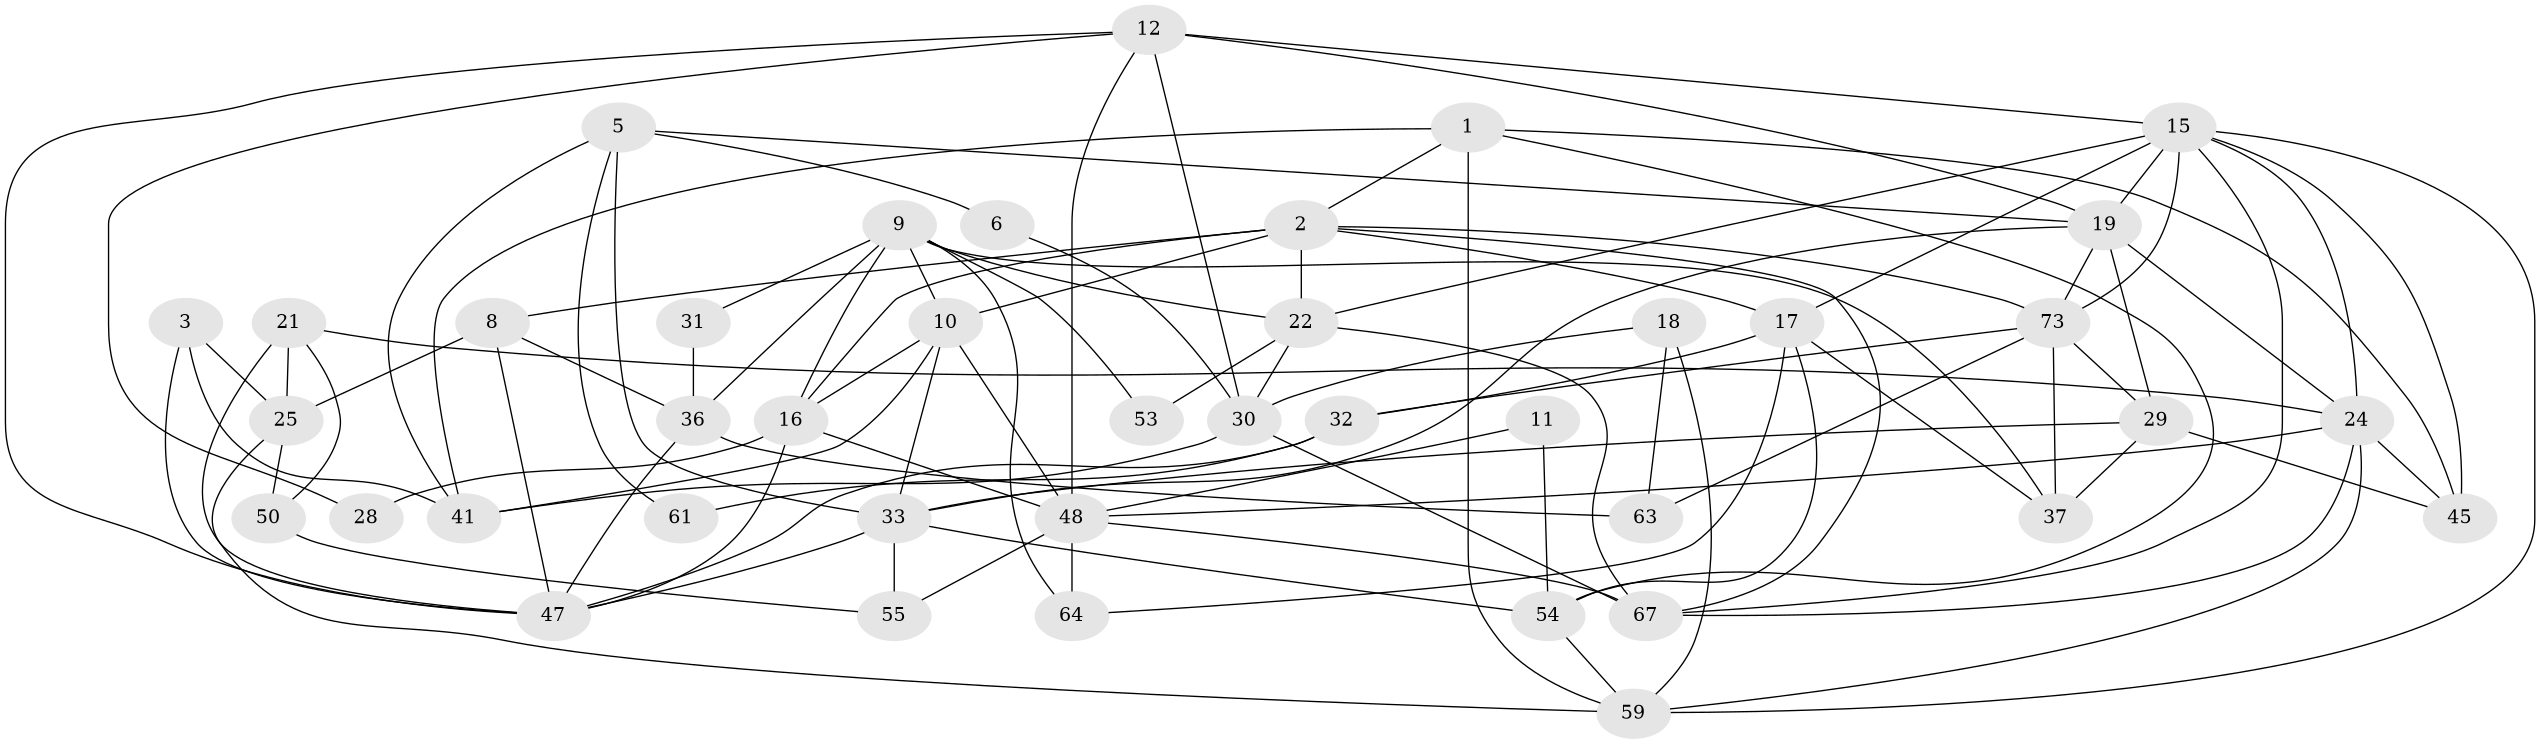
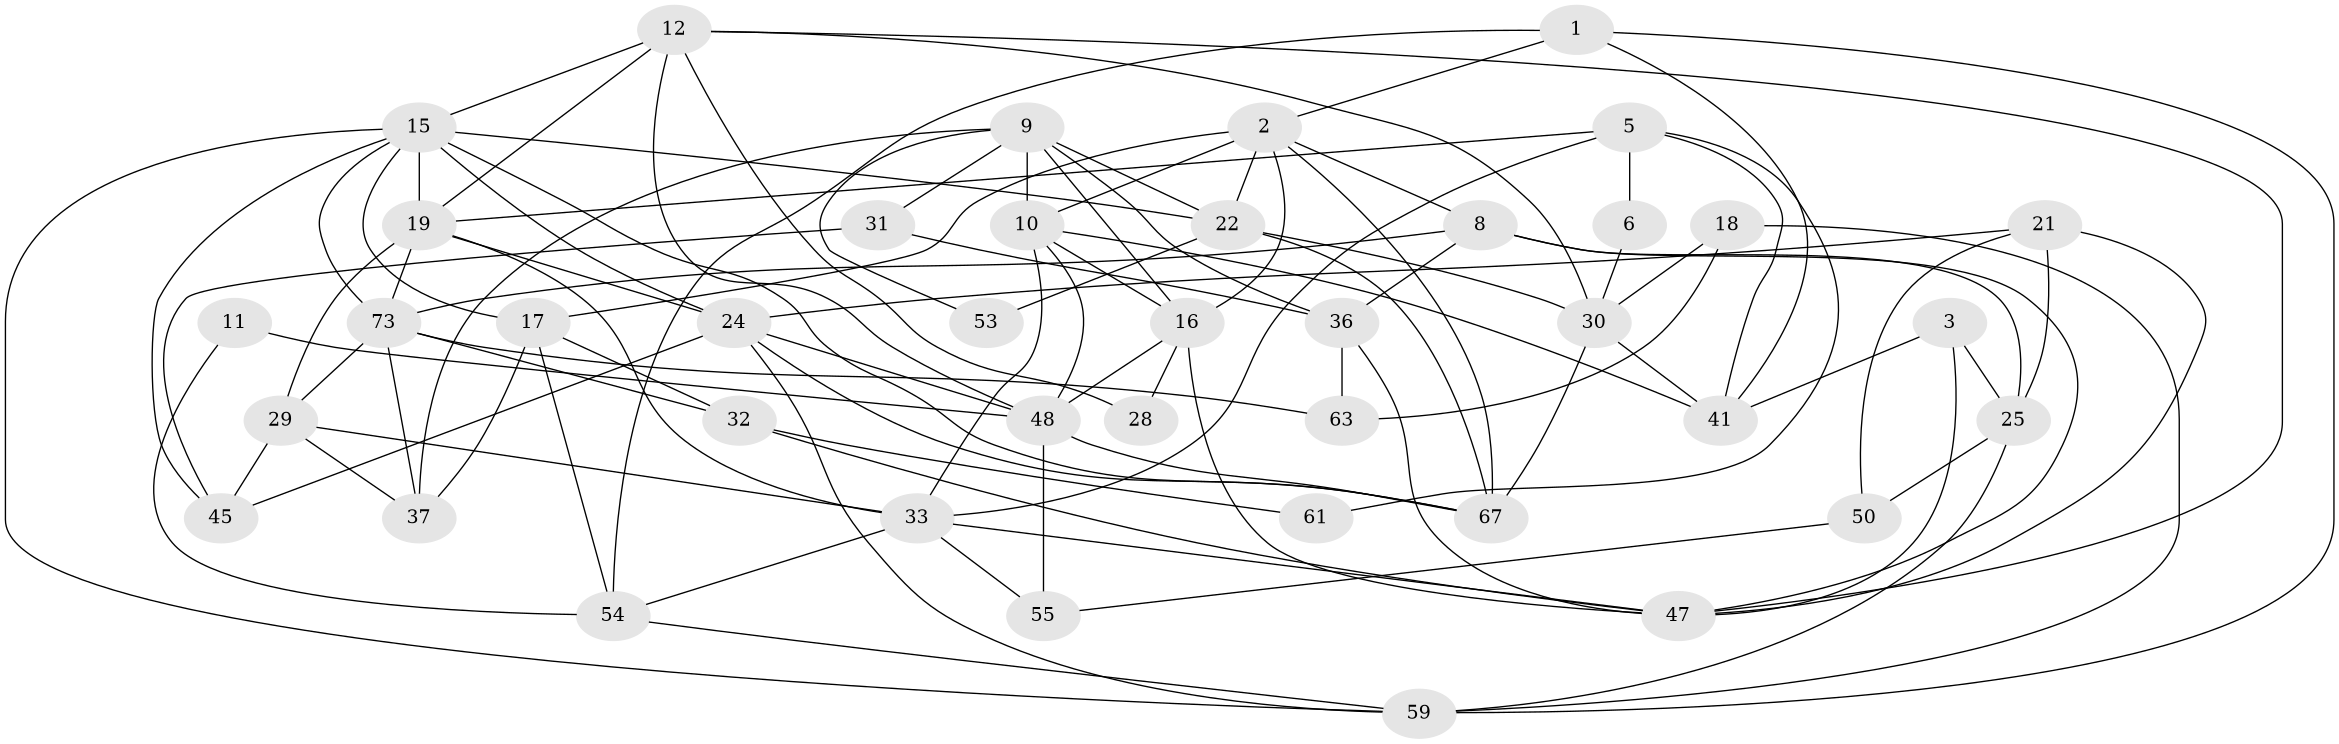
(2047, 175) -> (429, 262)
(1684, 246) -> (930, 266)
(1072, 616) -> none
